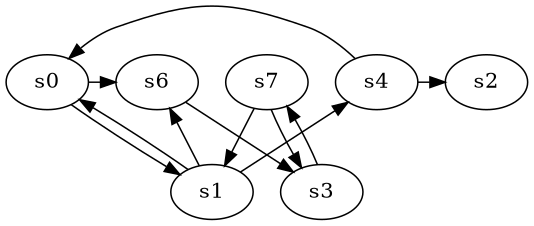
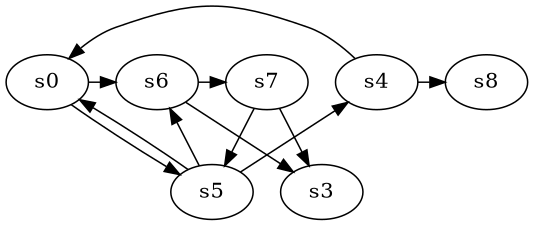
(486, 82) -> (486, 82)
(307, 142) -> (204, 82)
(212, 192) -> (212, 192)
